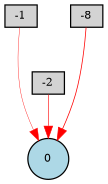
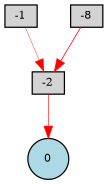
(79, 79) -> (71, 44)
(19, 80) -> (32, 44)
